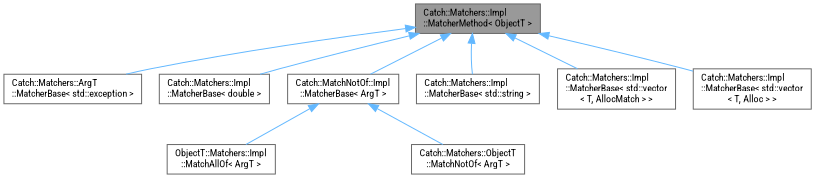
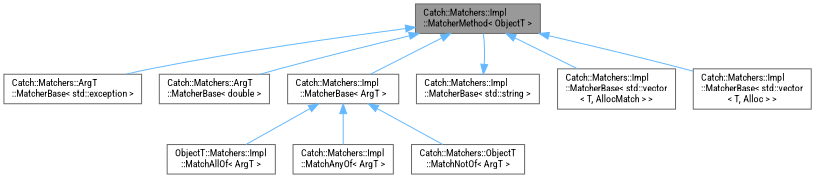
(471, 59) -> (484, 49)
(214, 89) -> (214, 89)
(343, 89) -> (343, 89)
none -> (343, 159)
